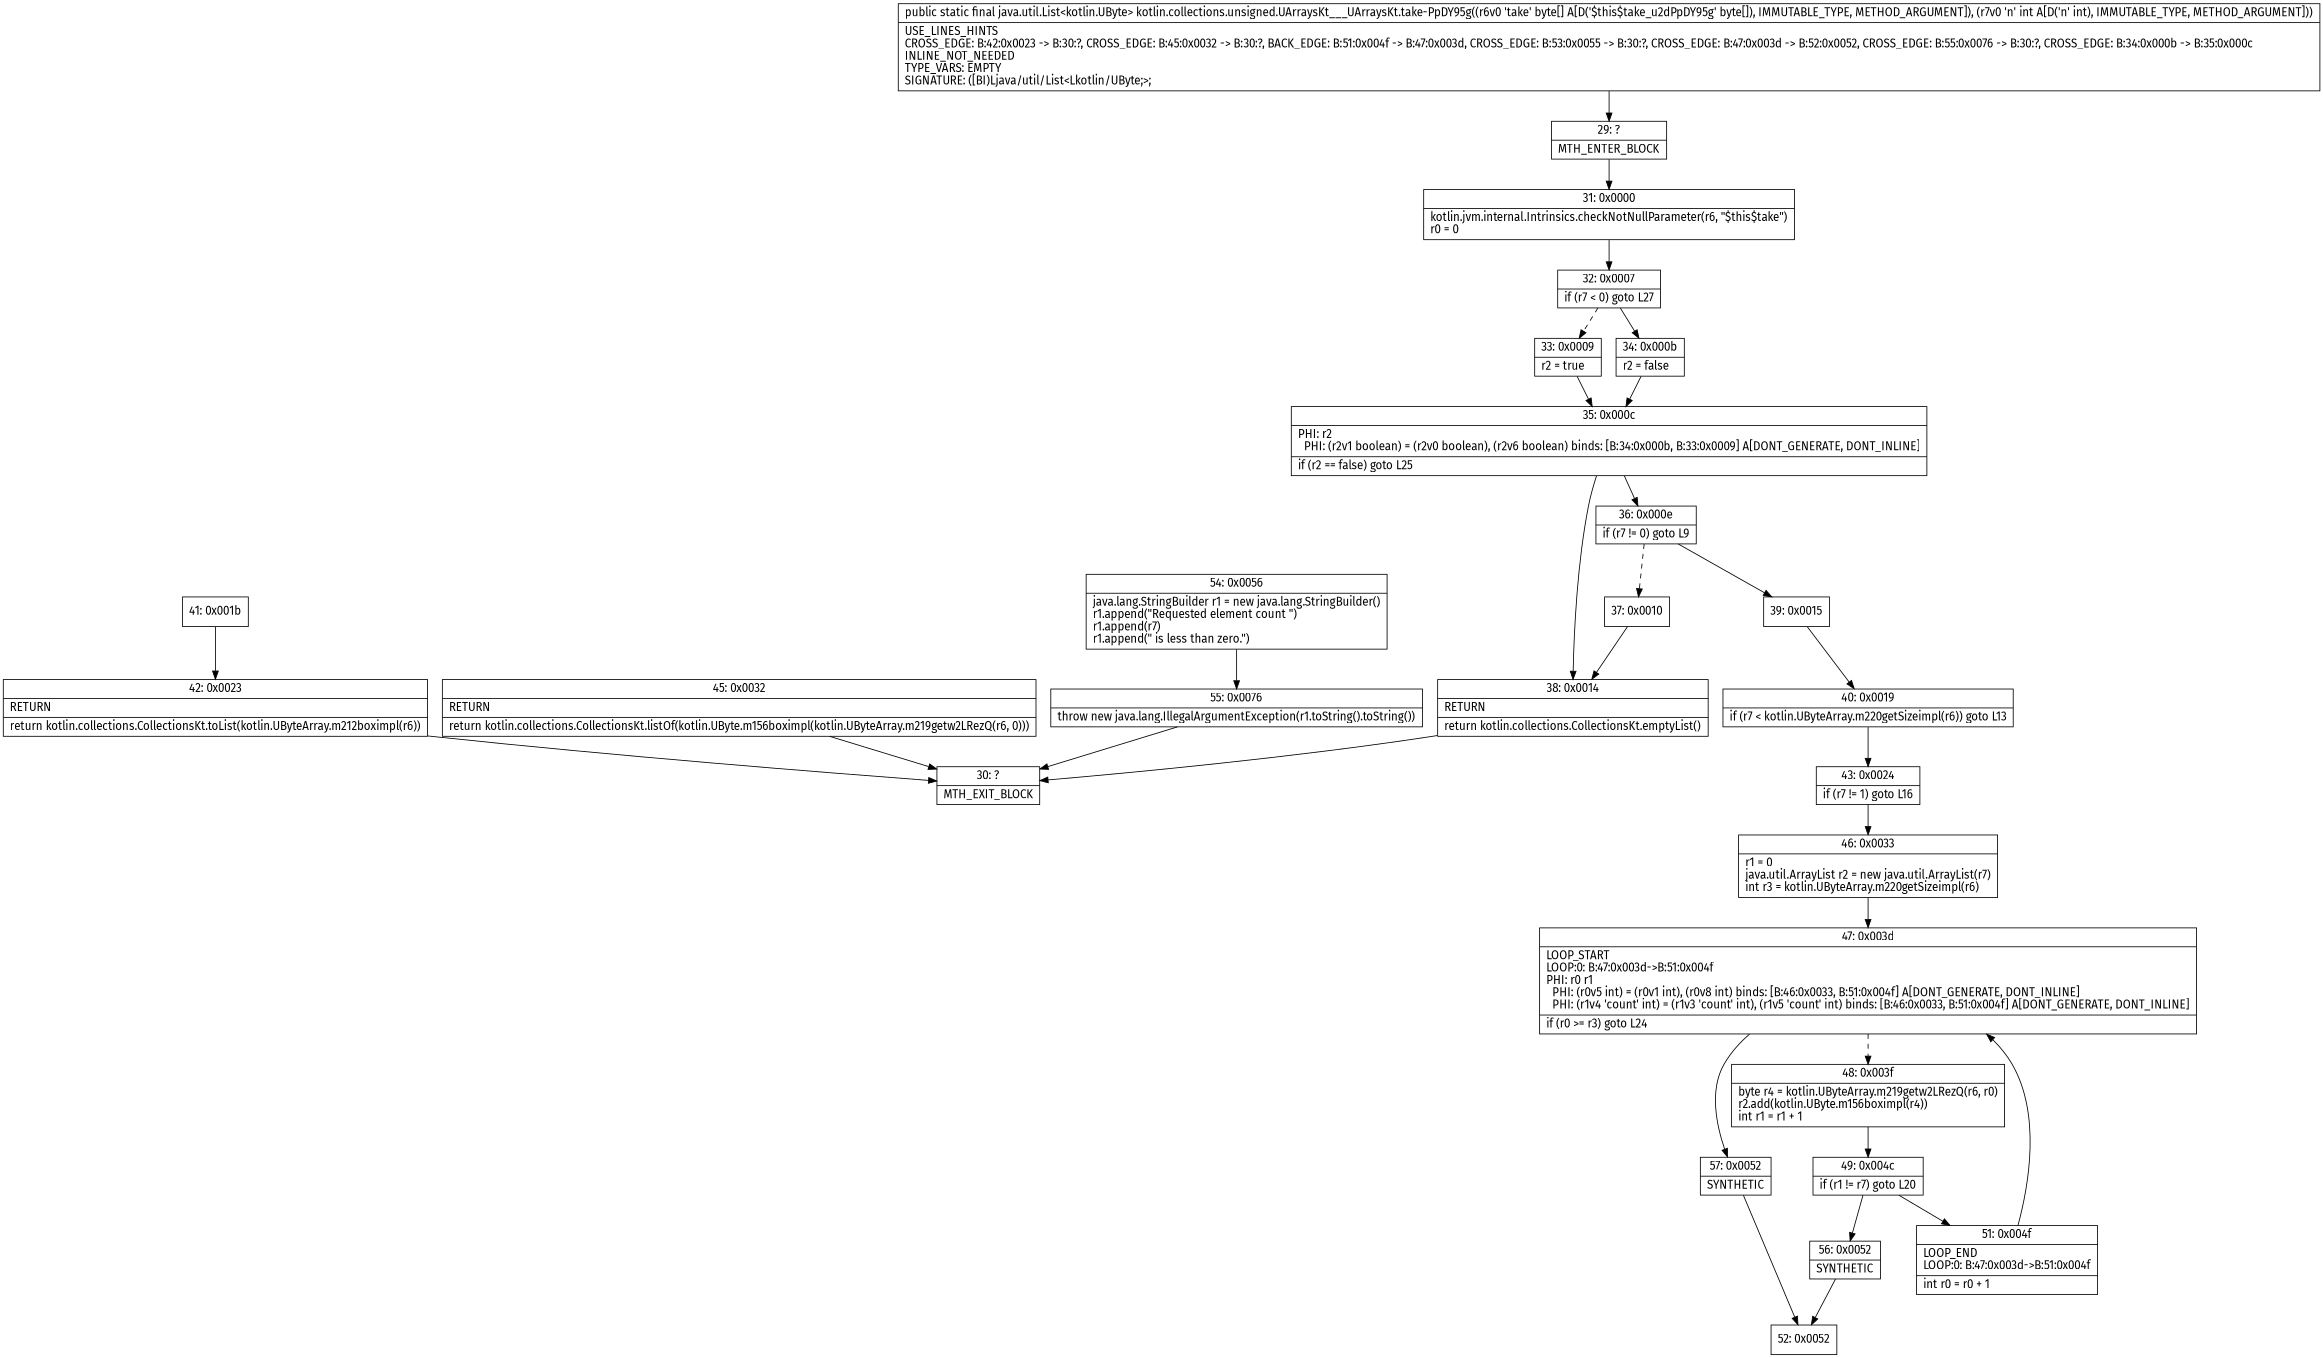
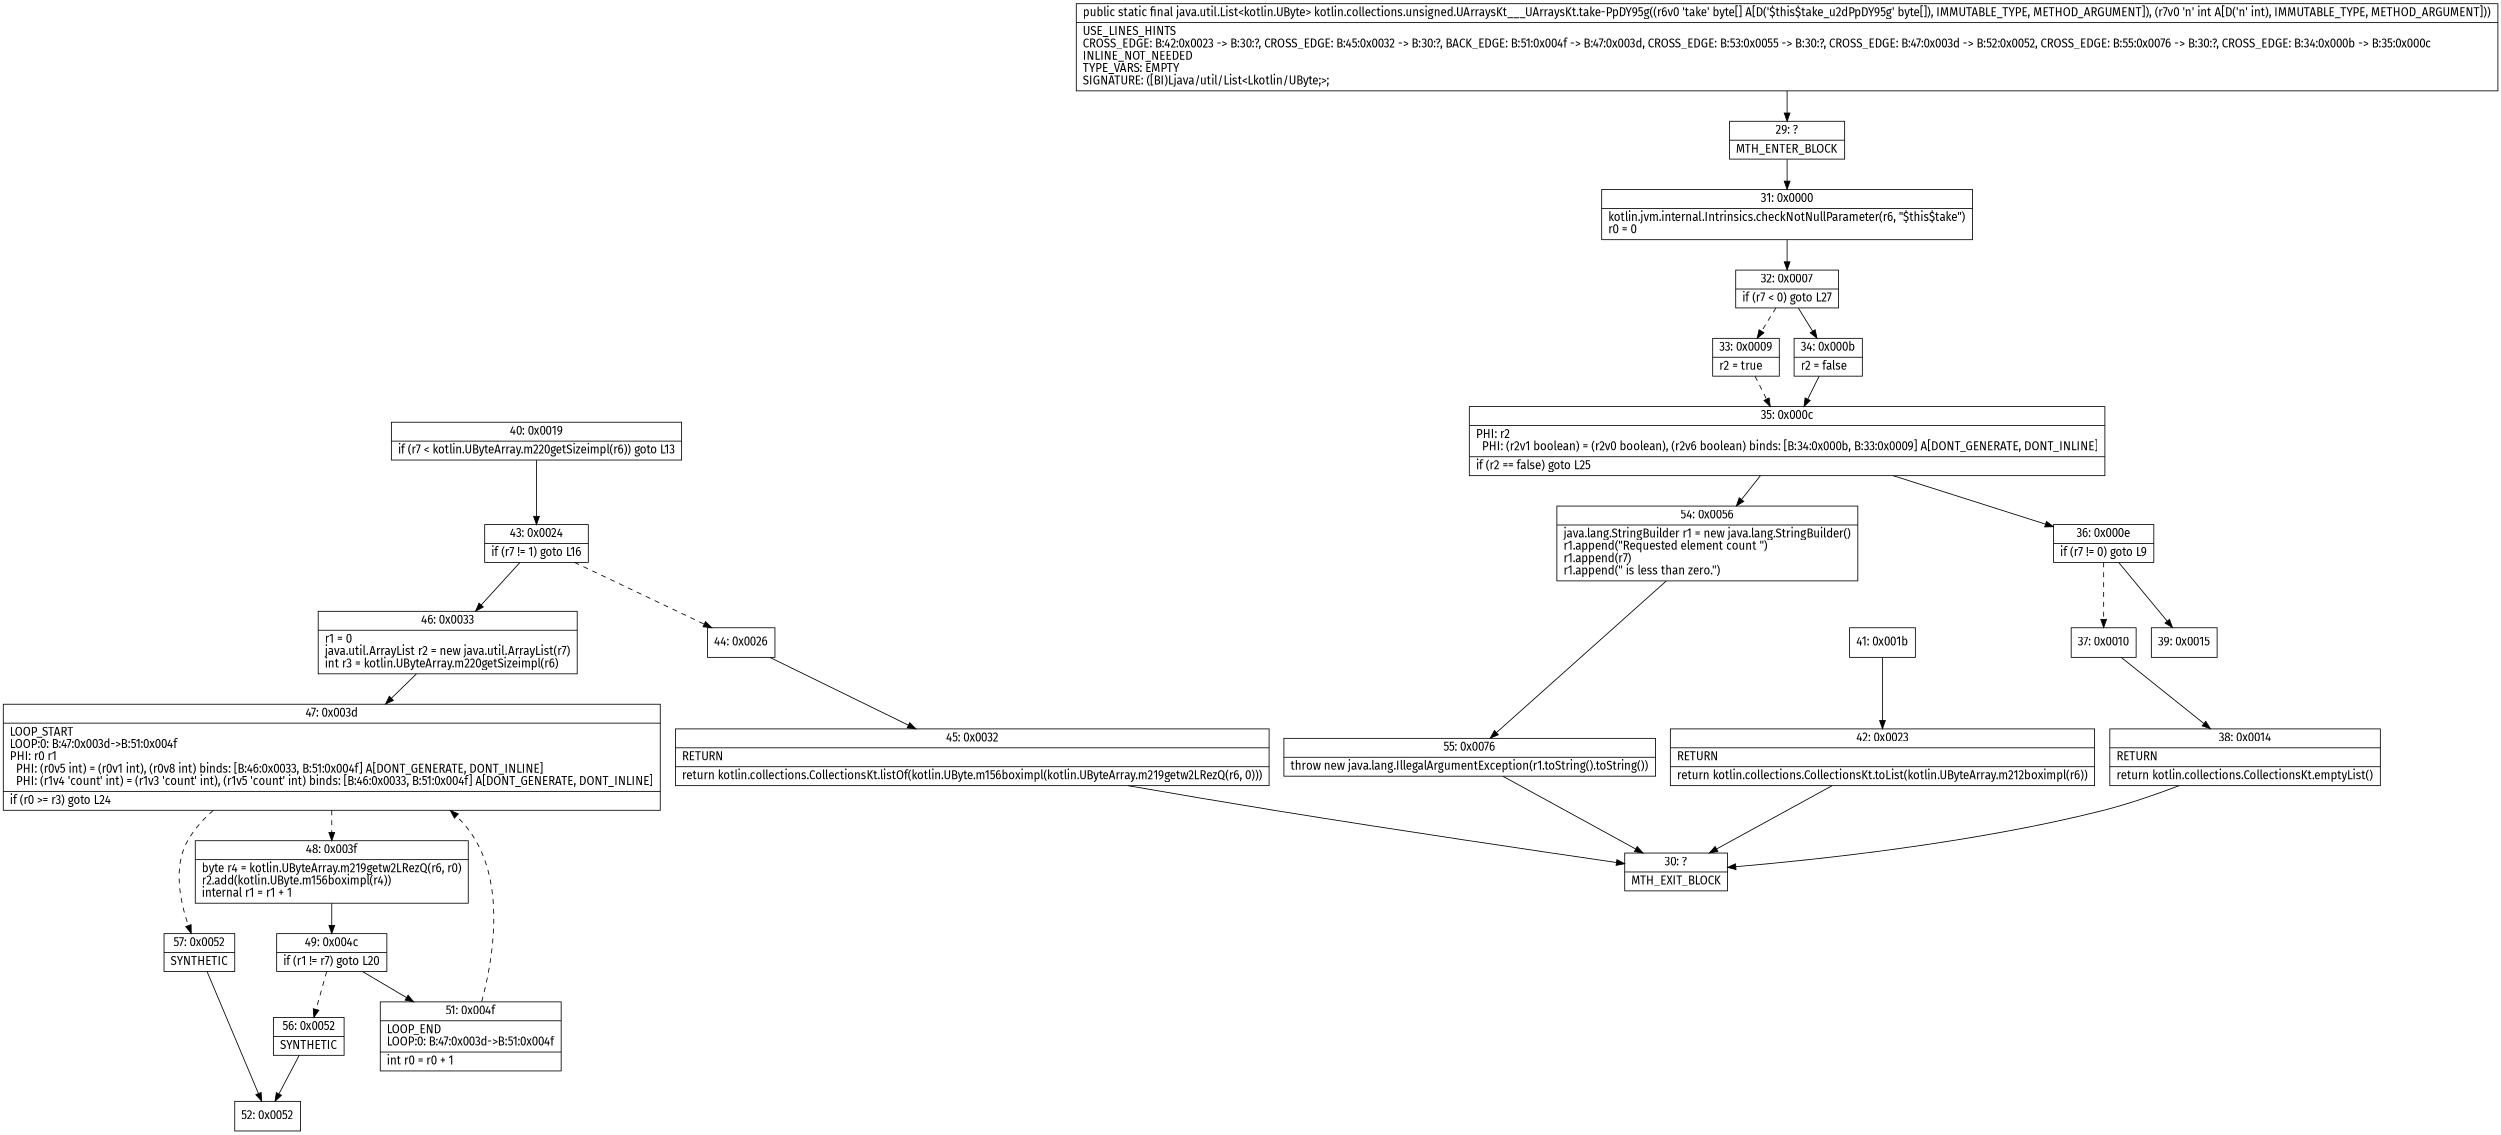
(1583, 388) -> (1761, 388)
(1579, 573) -> (1751, 488)
none -> (741, 643)
(1828, 654) -> none
(1717, 1087) -> (180, 863)
(1771, 1117) -> (247, 893)
(2030, 1128) -> (493, 905)
(1858, 1214) -> (321, 990)
